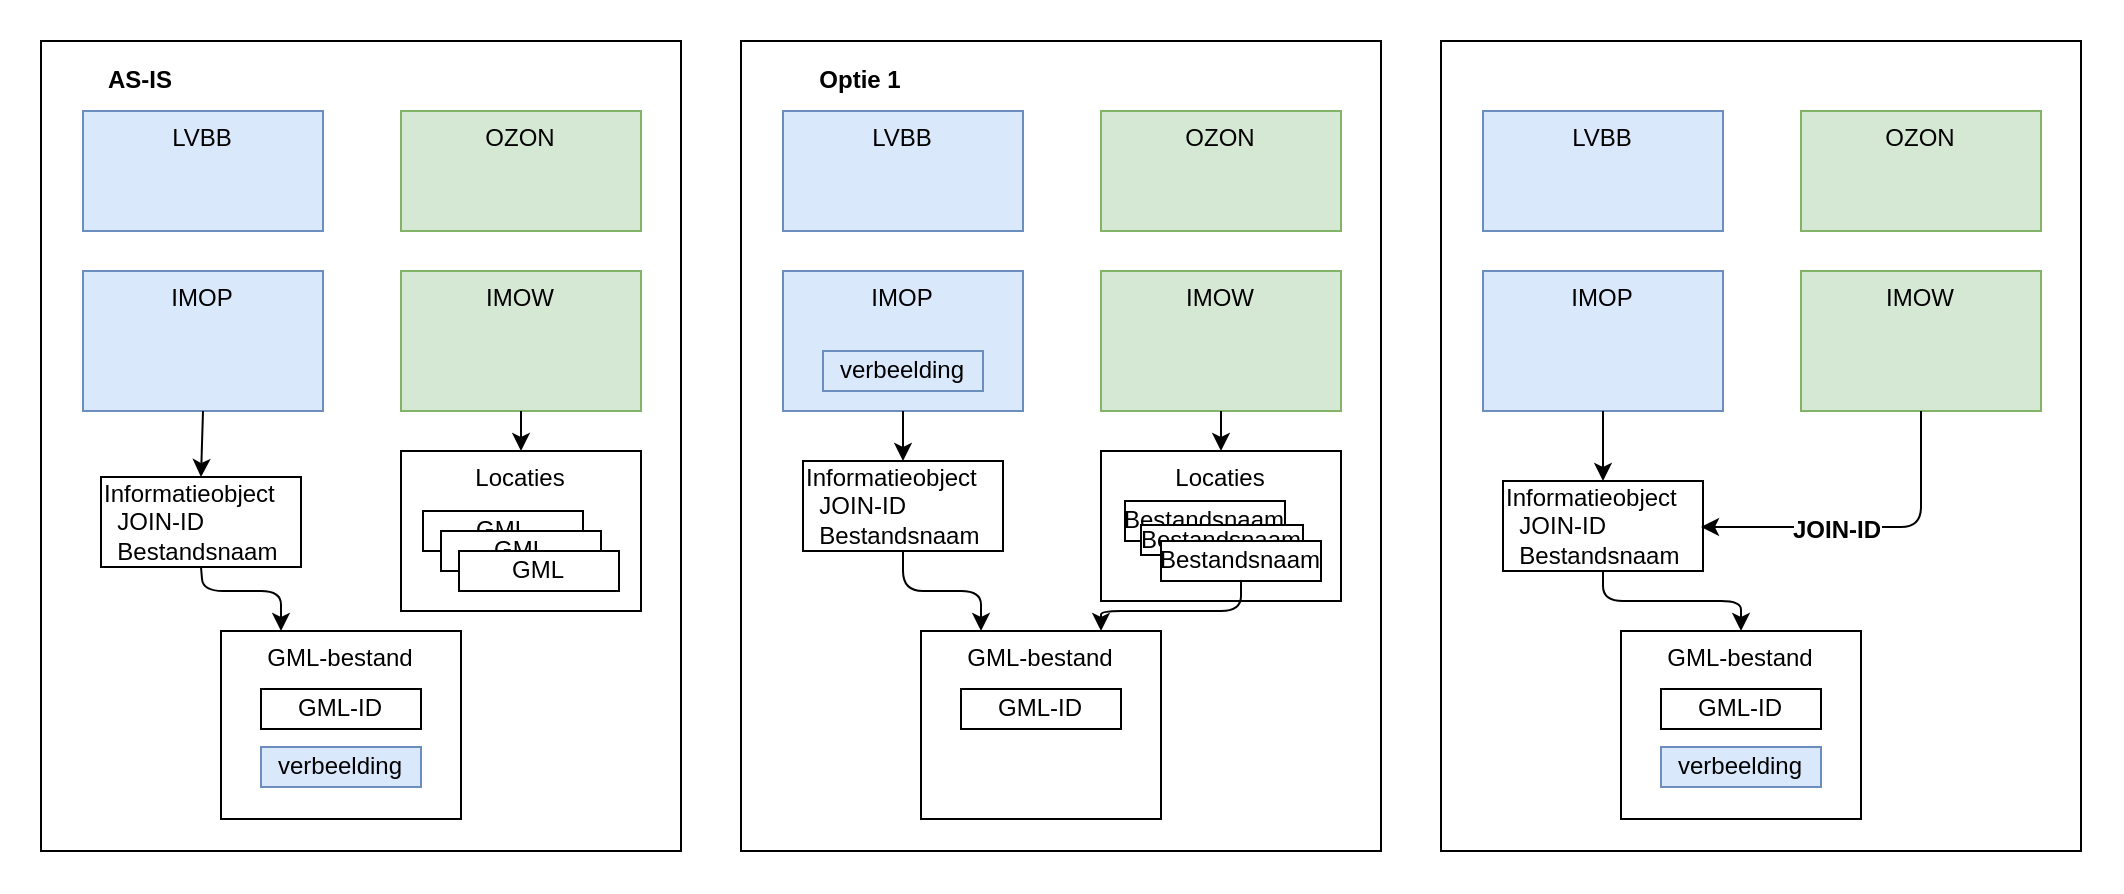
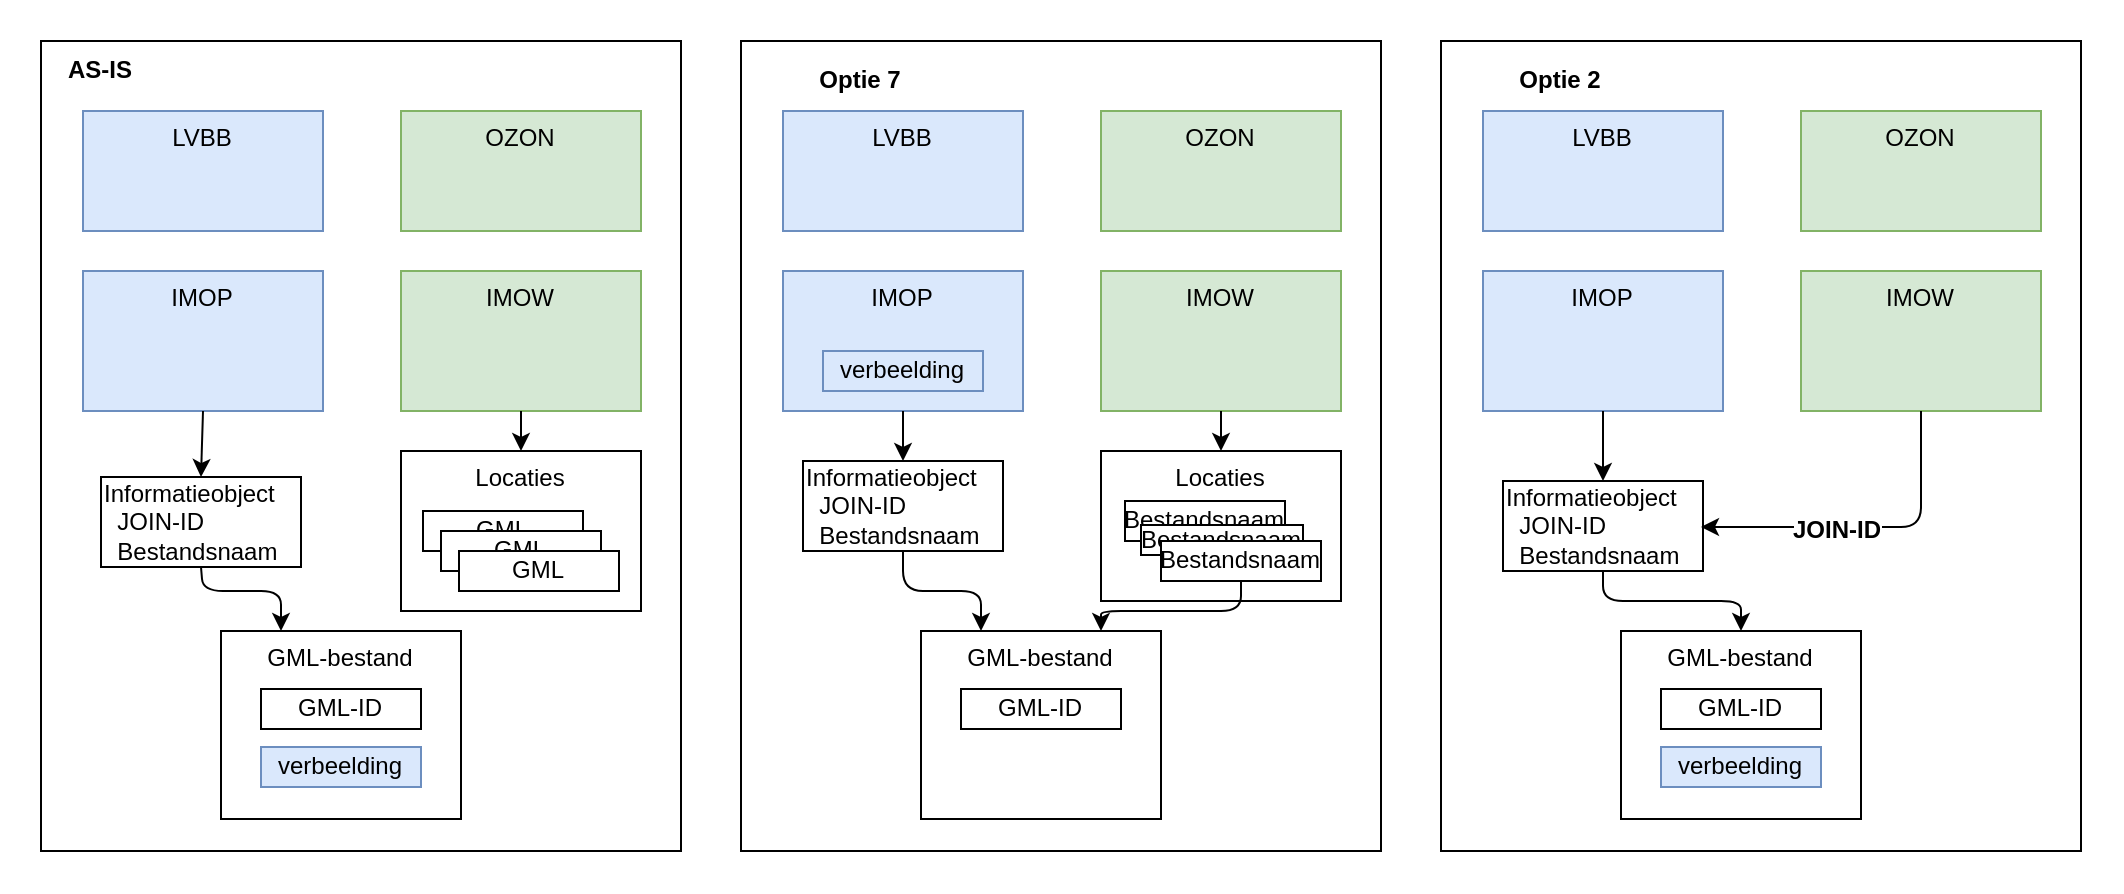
(141, 81) -> (101, 71)
(861, 81) -> (861, 81)
none -> (1561, 81)
